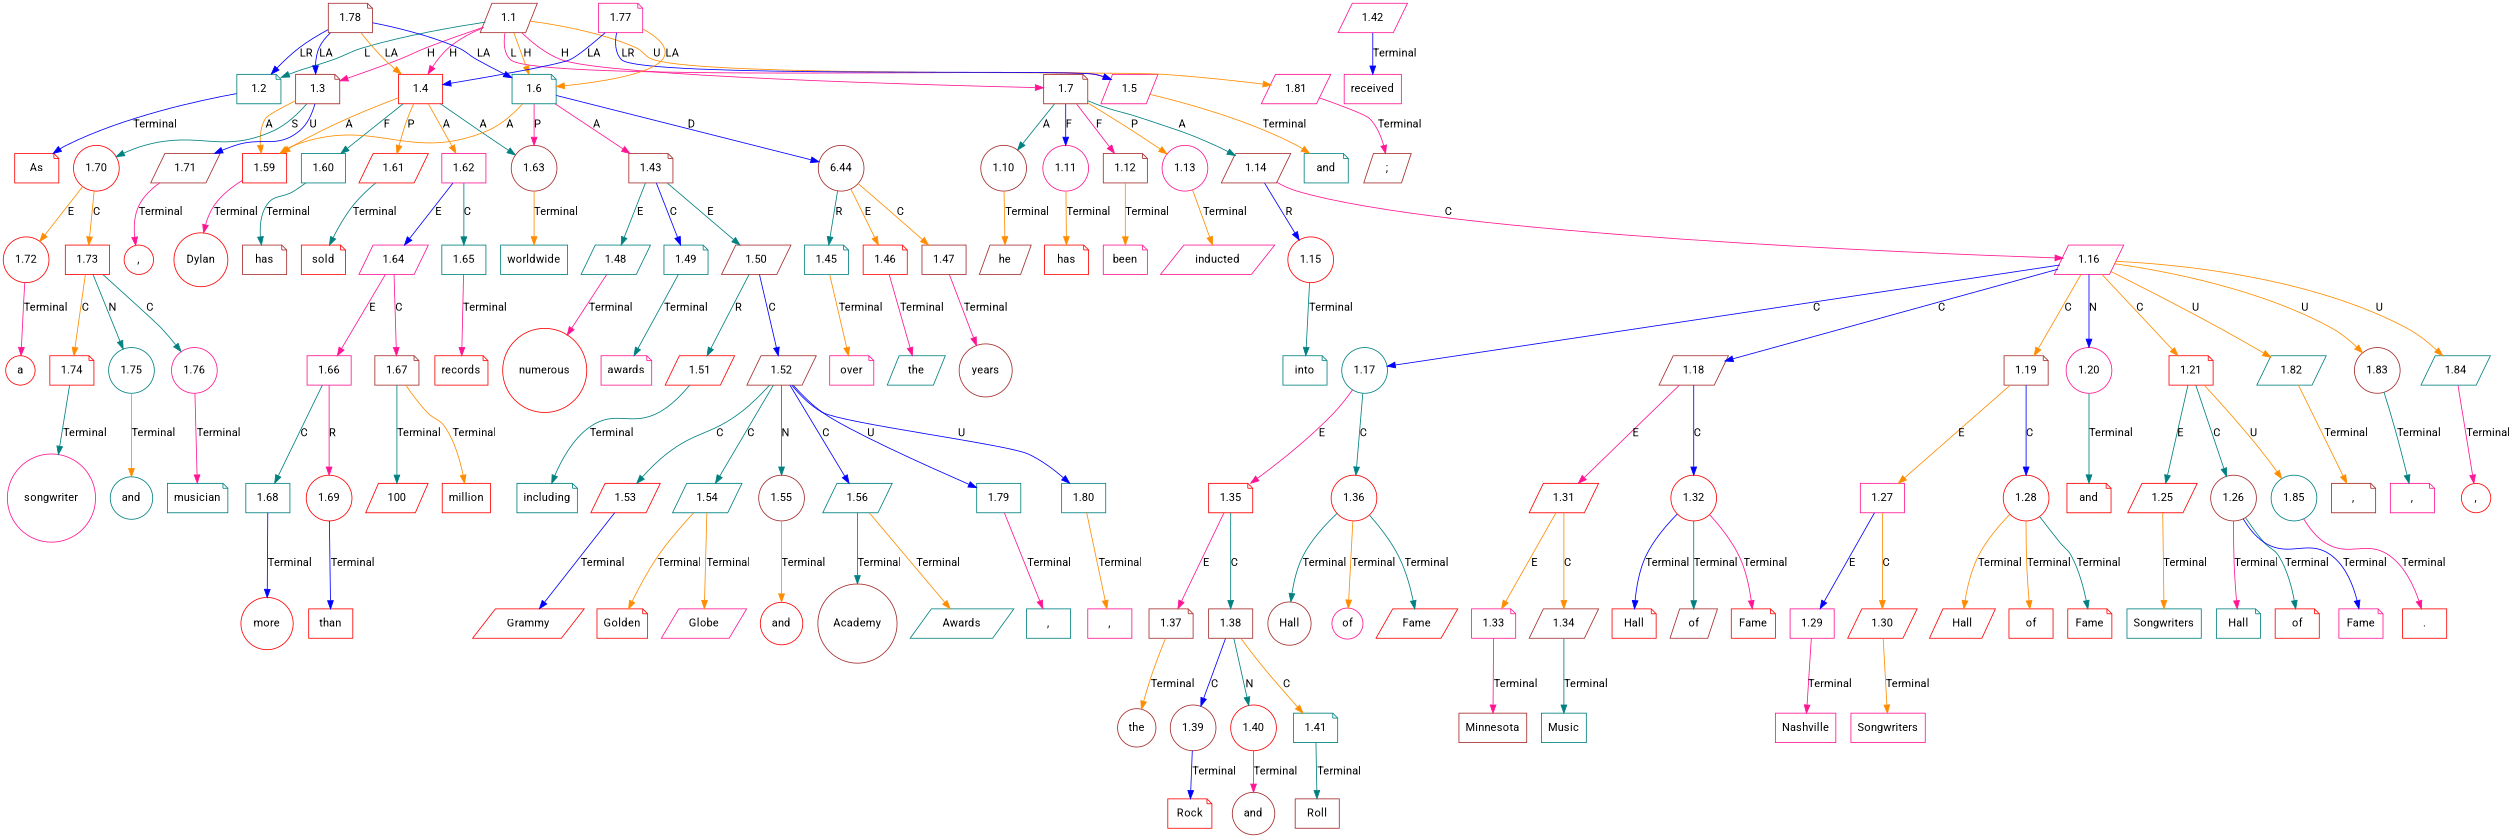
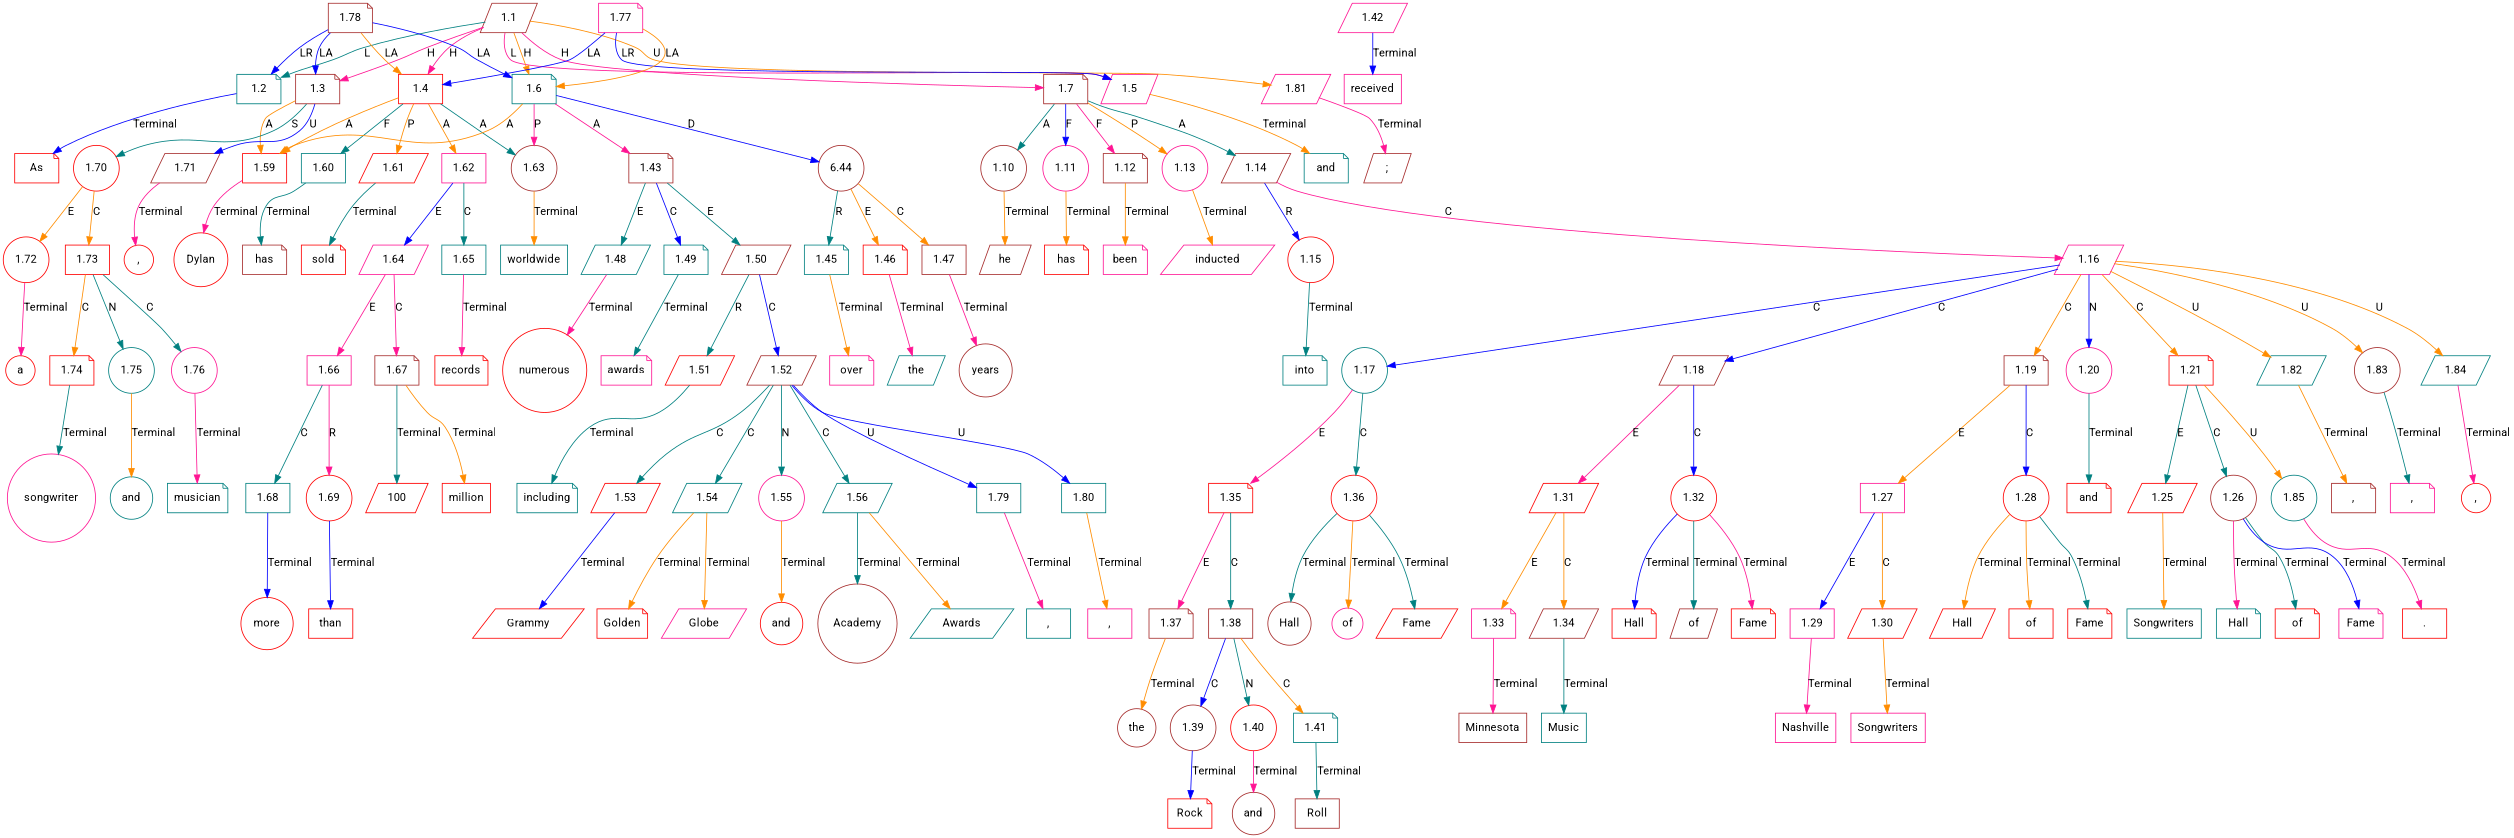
(817, 431) -> (817, 431)
(782, 498) -> (782, 498)
